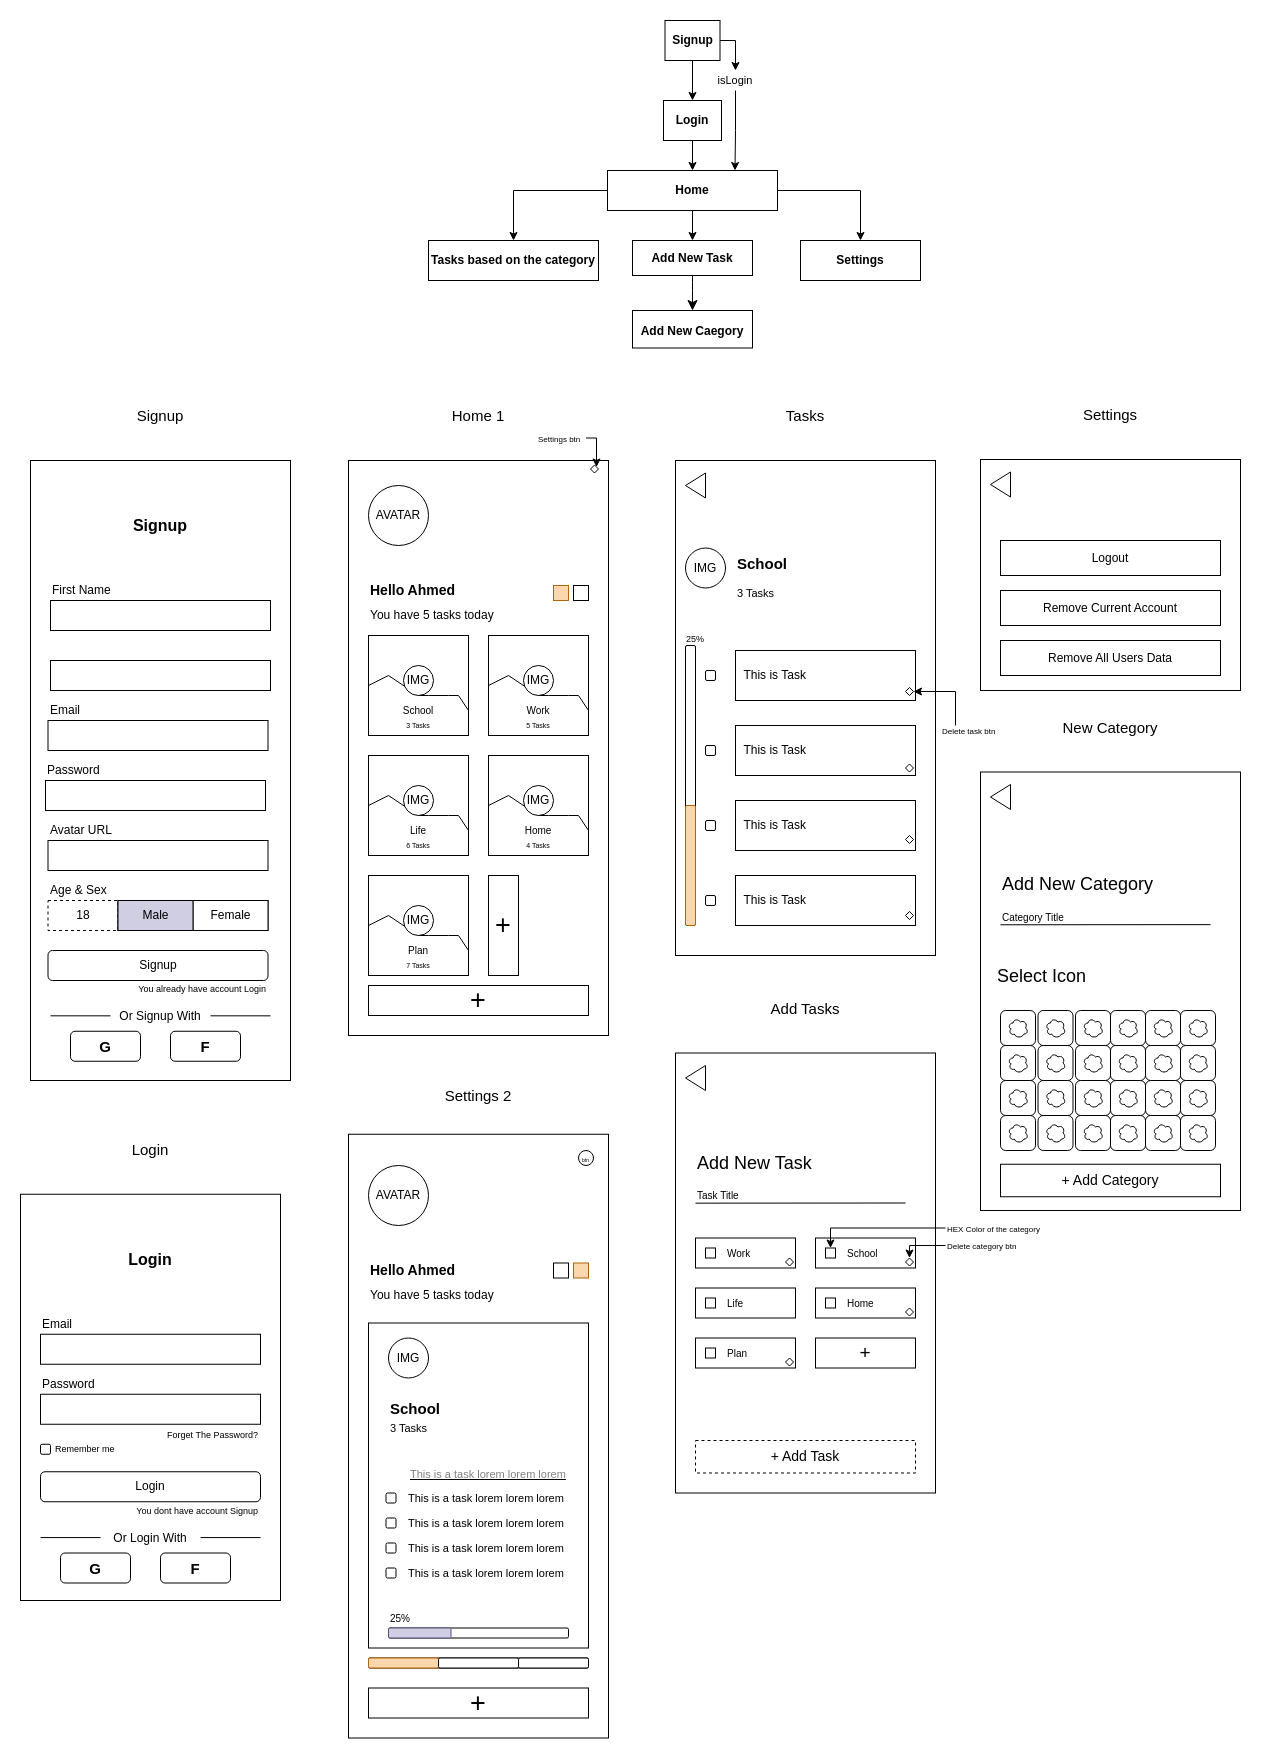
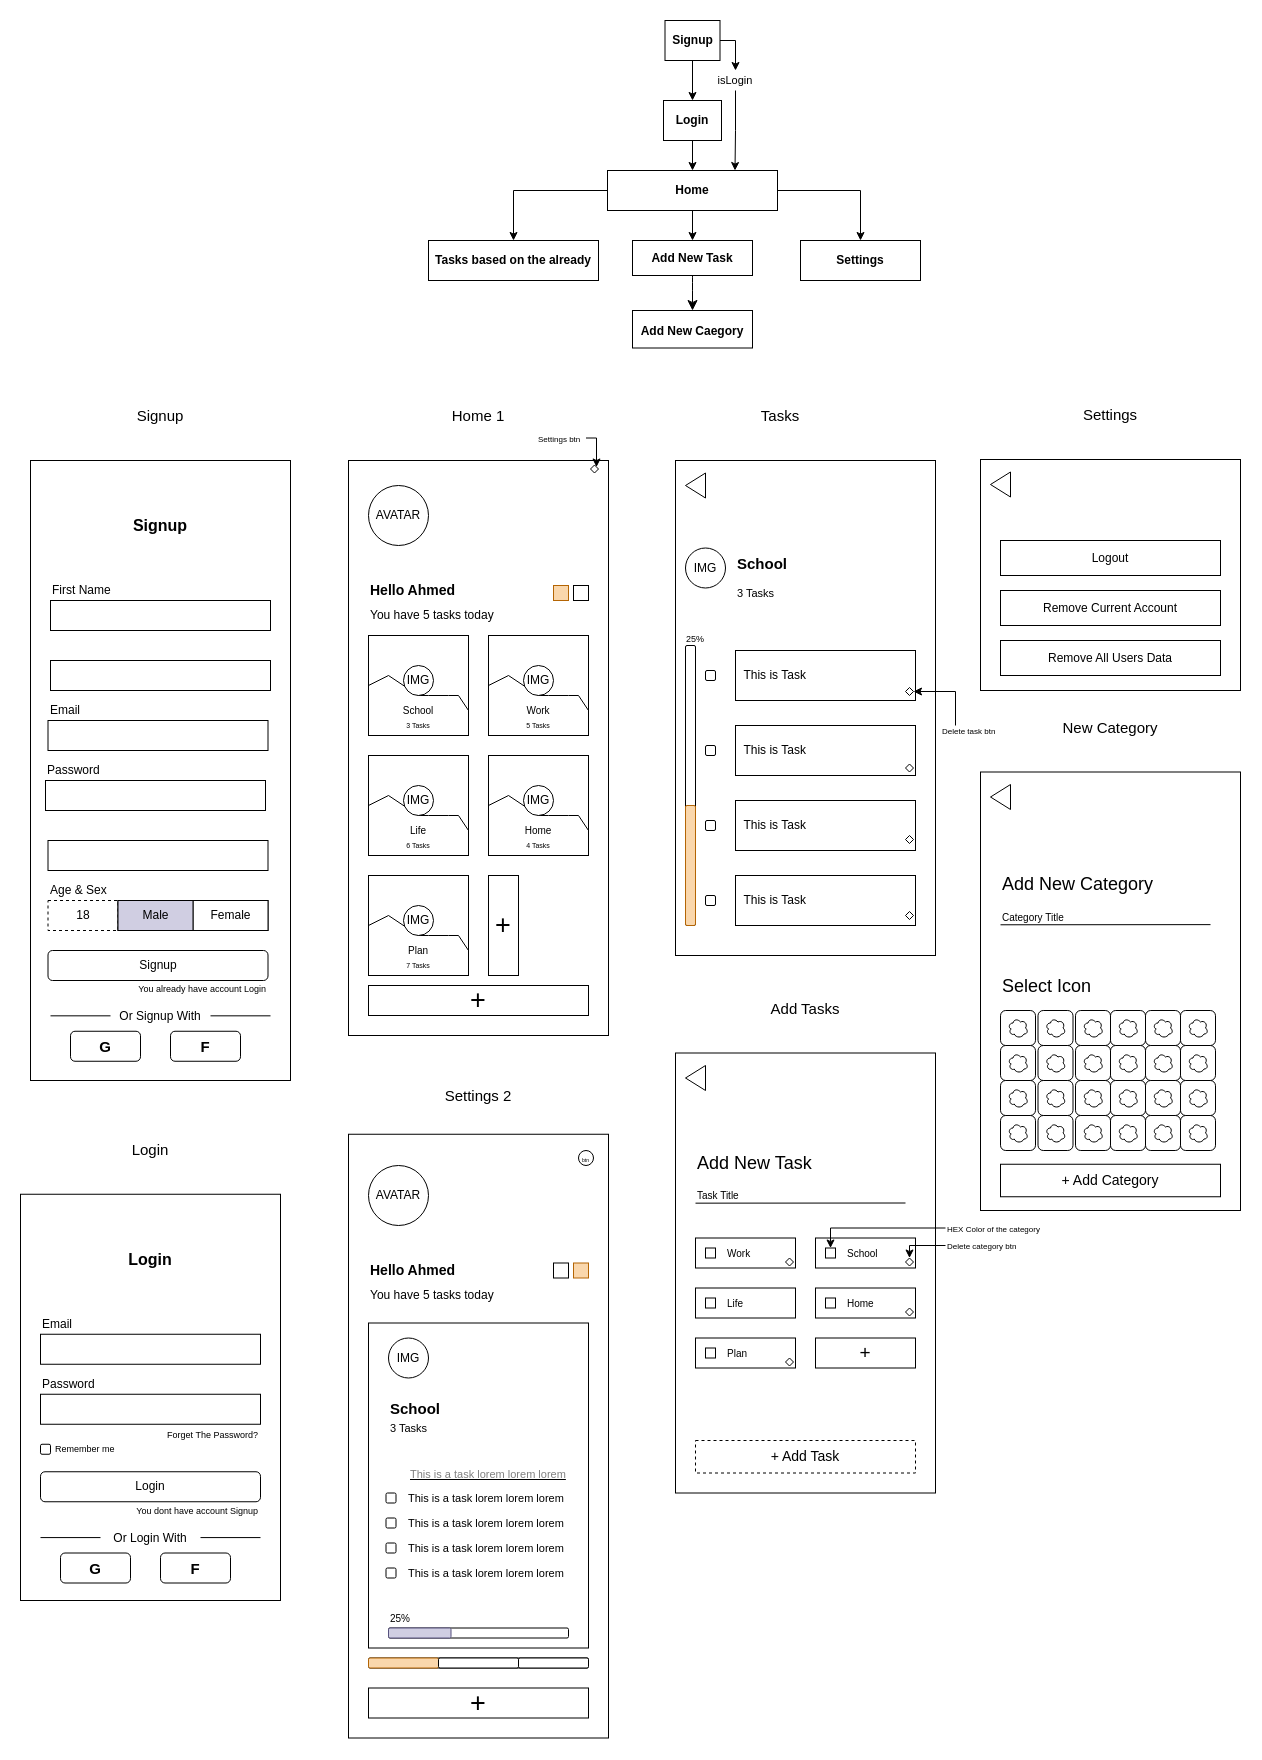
(514, 261) -> (514, 261)
(806, 416) -> (781, 416)
(158, 831) -> none
(1101, 976) -> (1106, 986)
